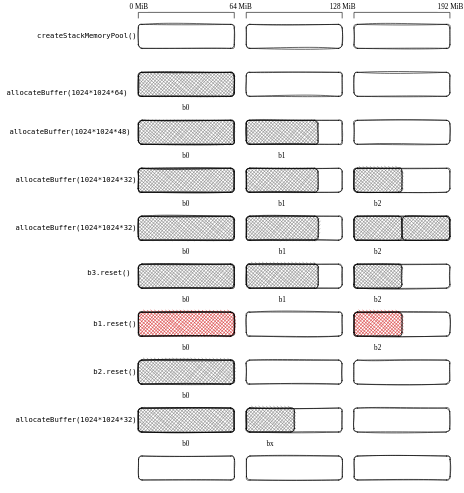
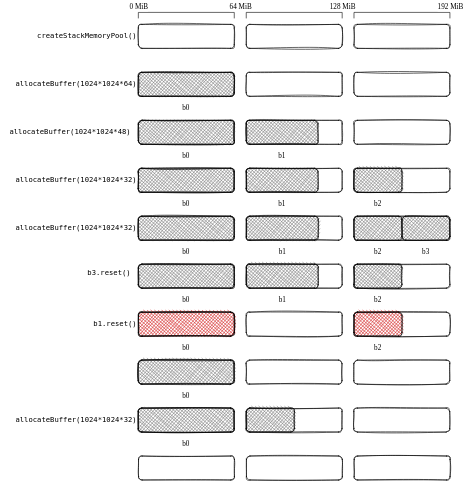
(69, 93) -> (78, 84)
none -> (426, 252)
(78, 372) -> none
(270, 444) -> none
